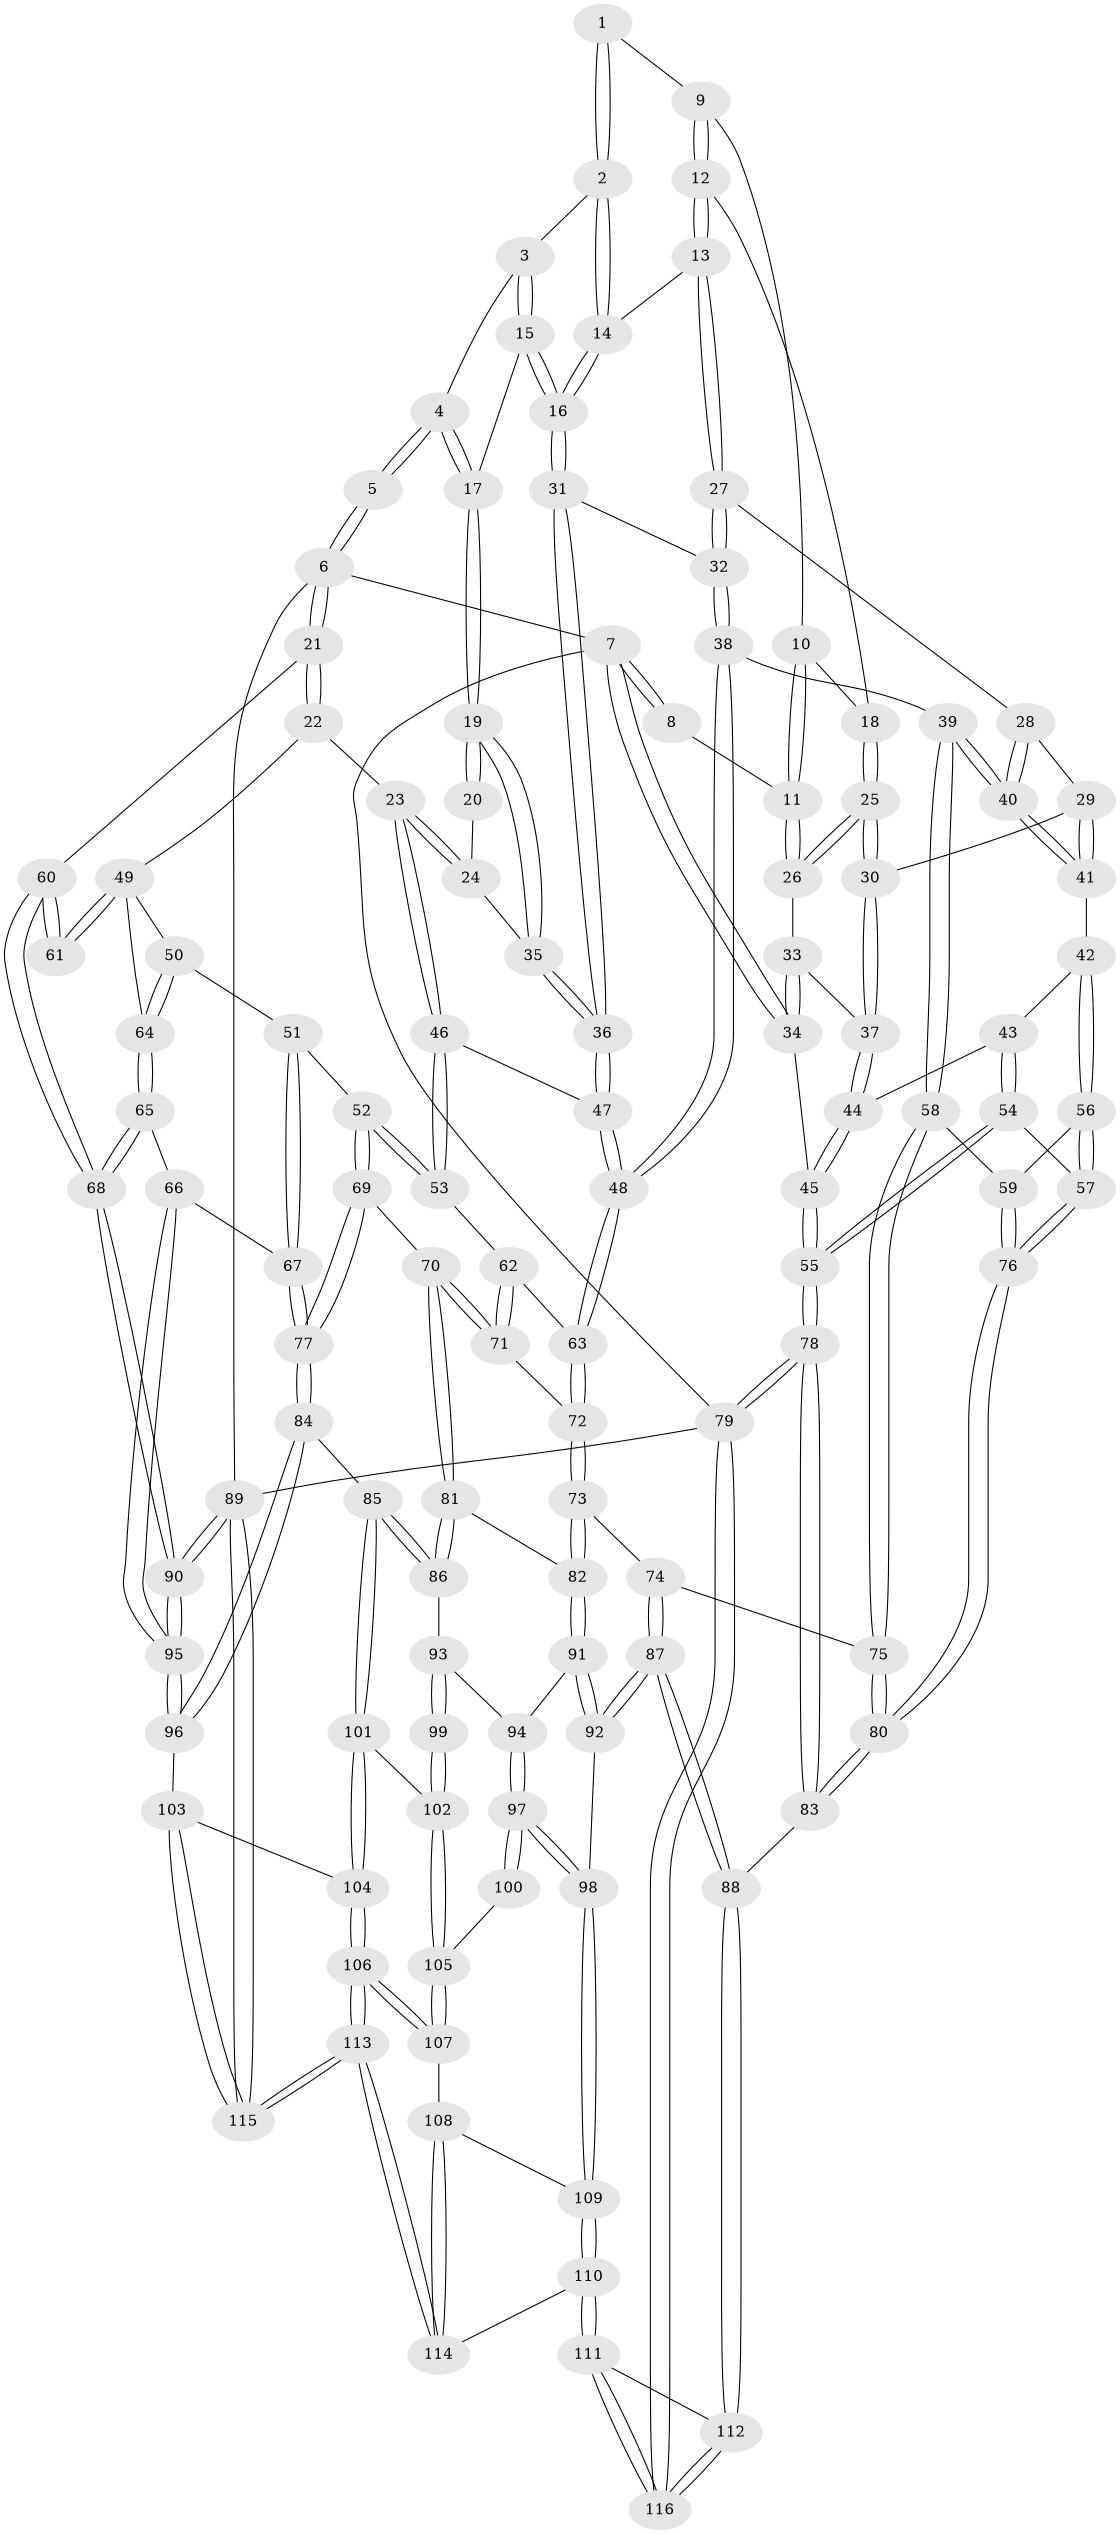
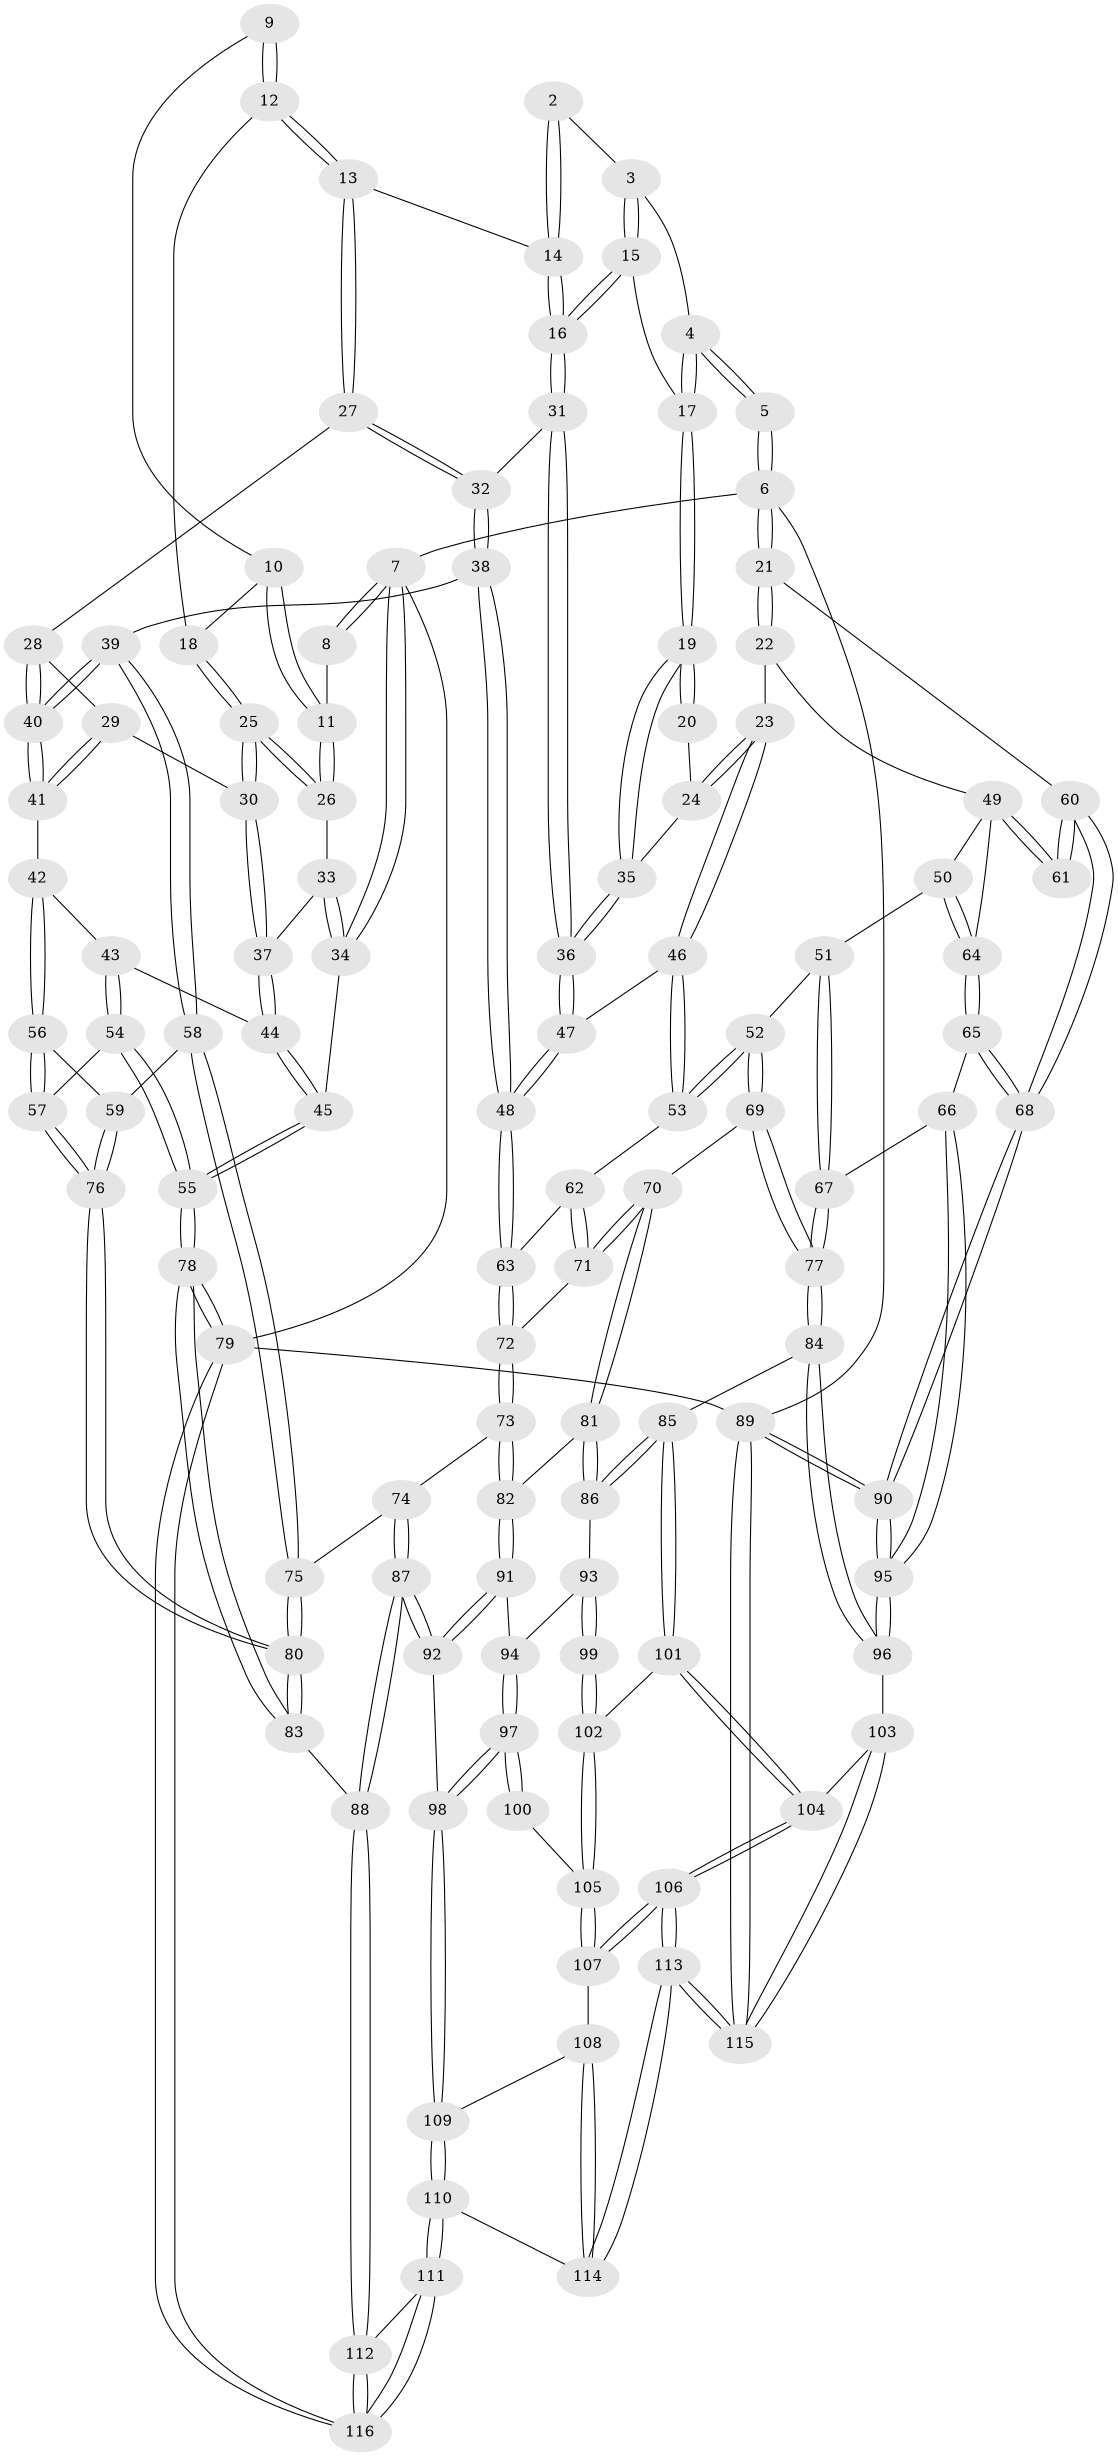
(603, 24) -> none
